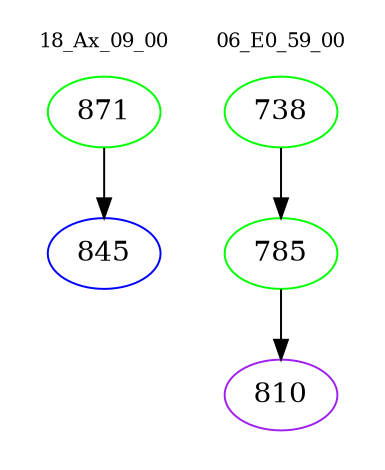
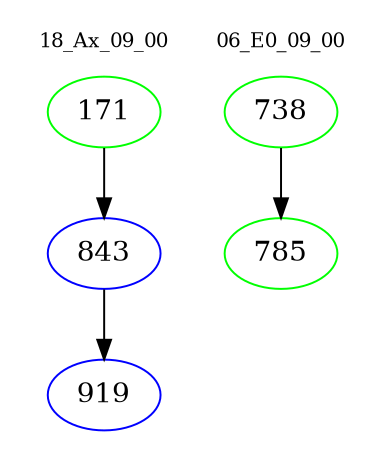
(281, 42) -> (281, 42)
(104, 112) -> (104, 112)
(104, 254) -> (104, 254)
none -> (104, 395)
(281, 395) -> none
